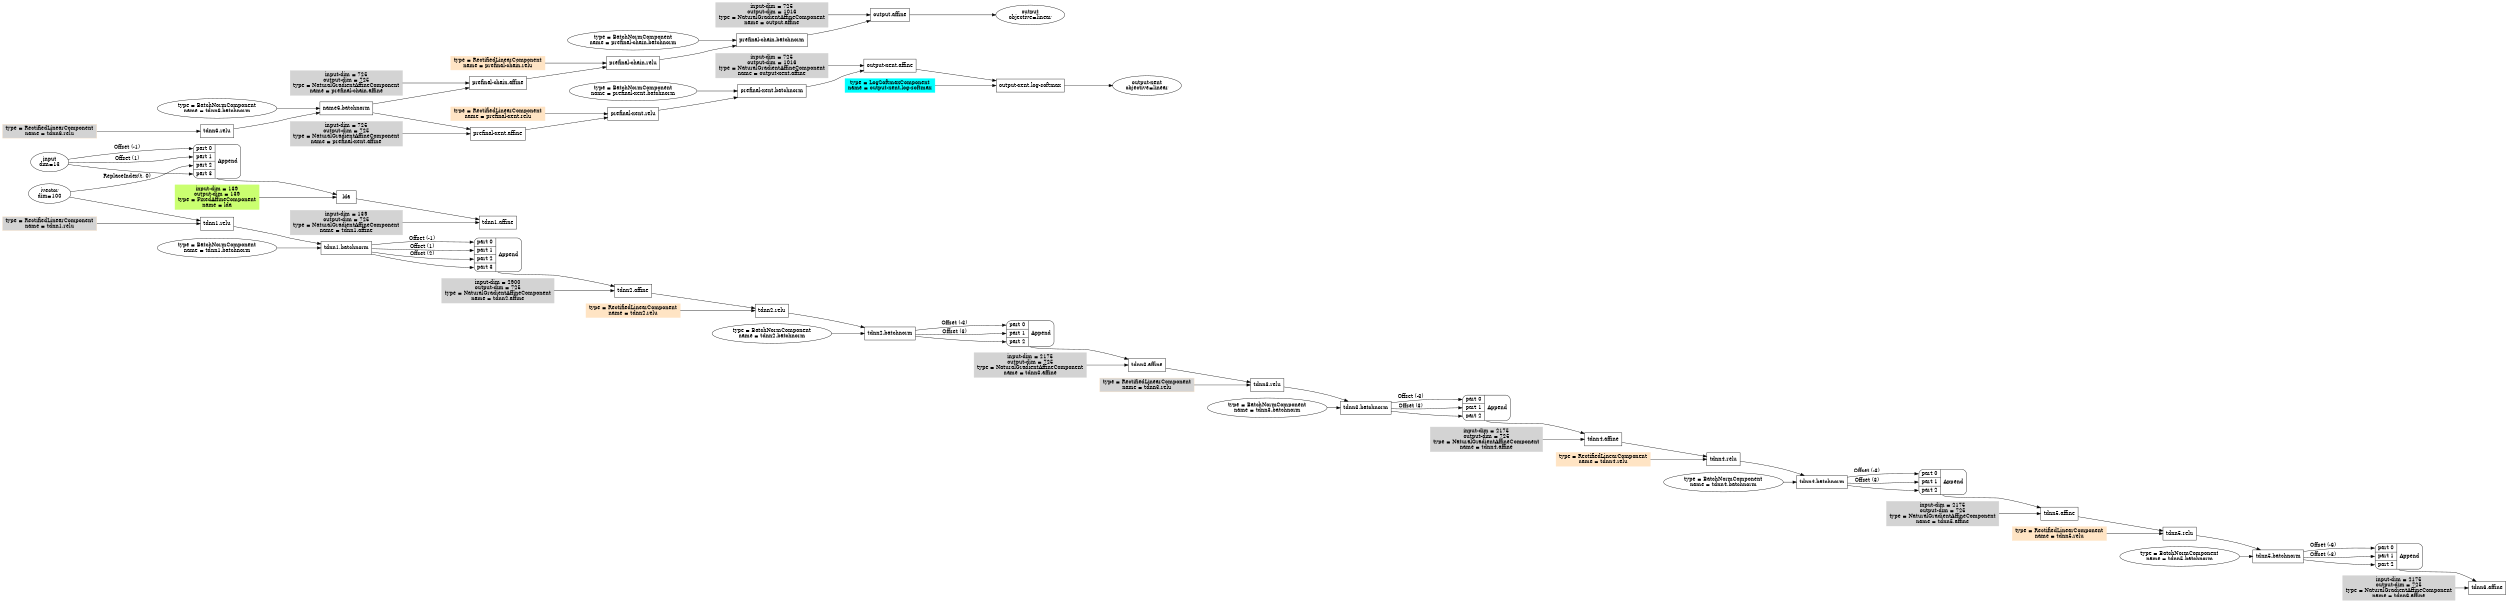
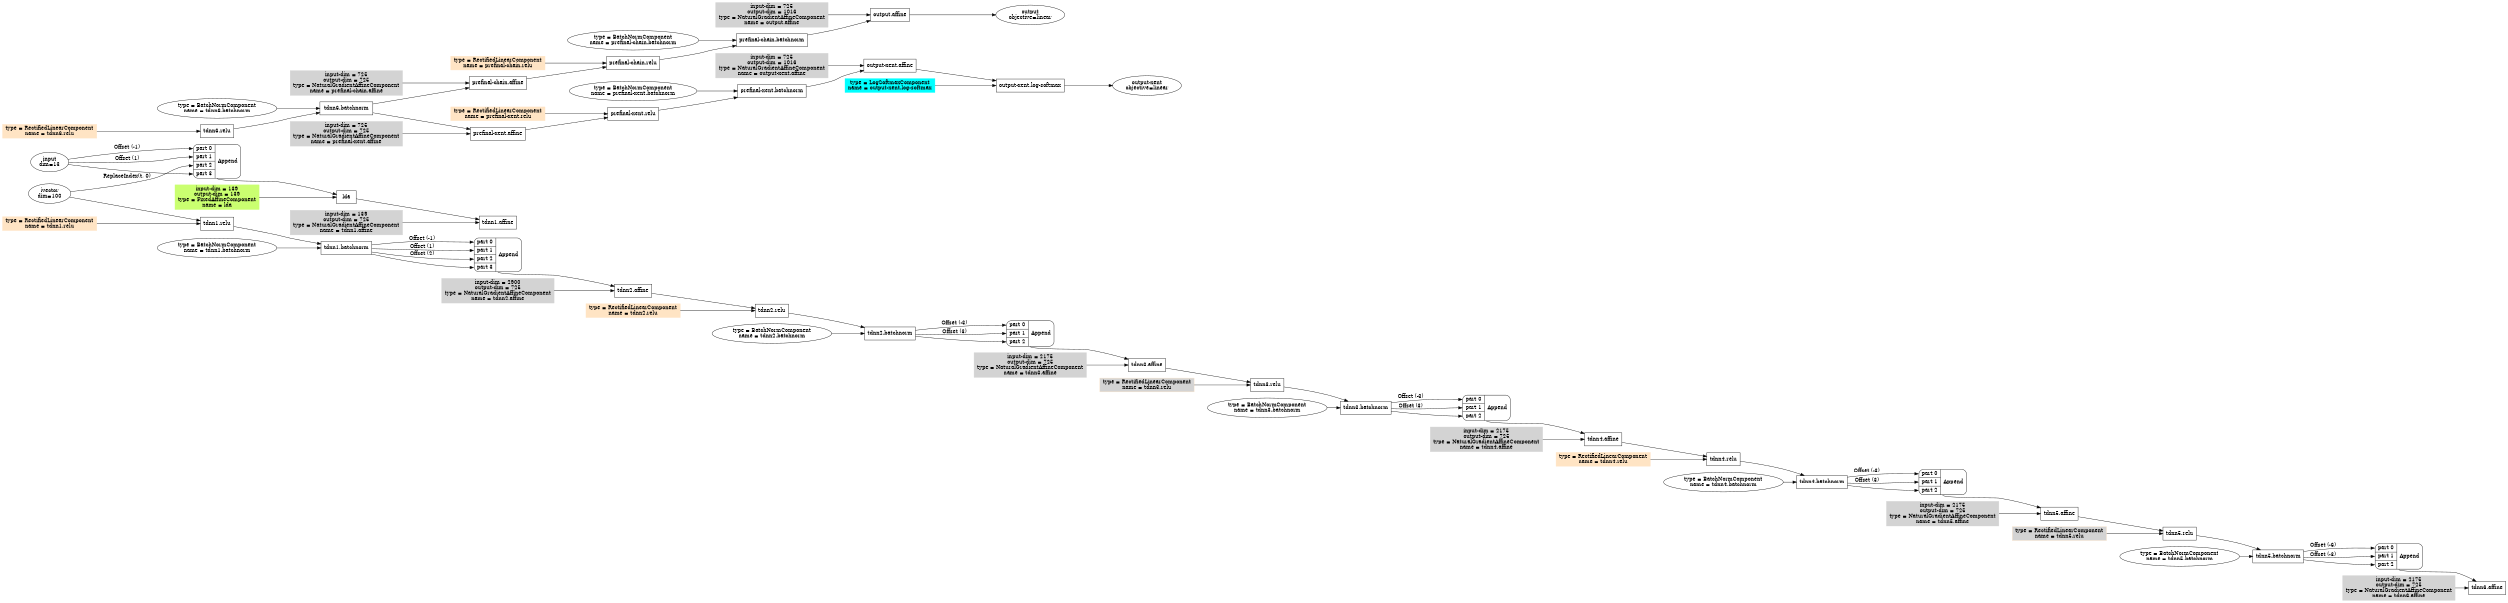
(346, 108) -> (346, 108)
(50, 131) -> (50, 131)
(50, 224) -> (50, 224)
(2059, 534) -> (2059, 534)
